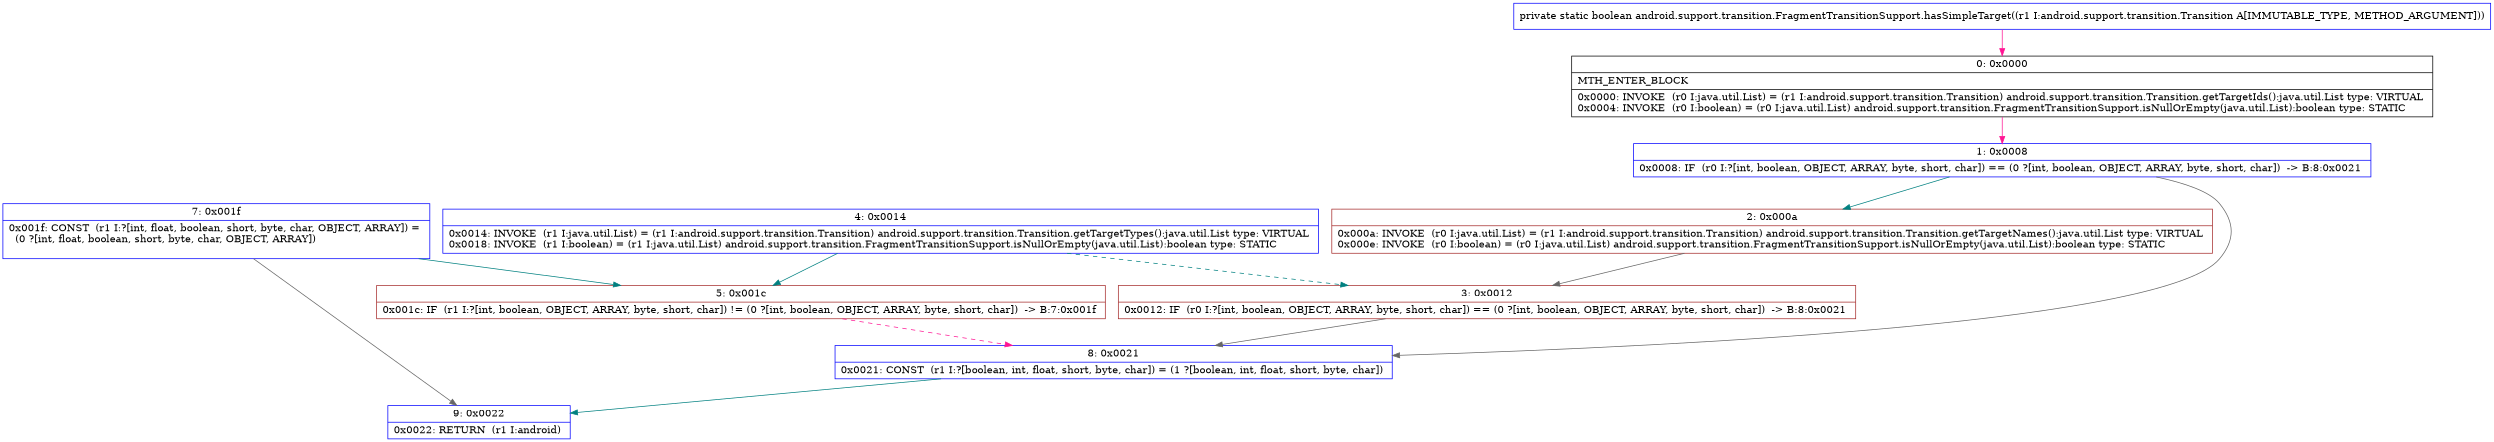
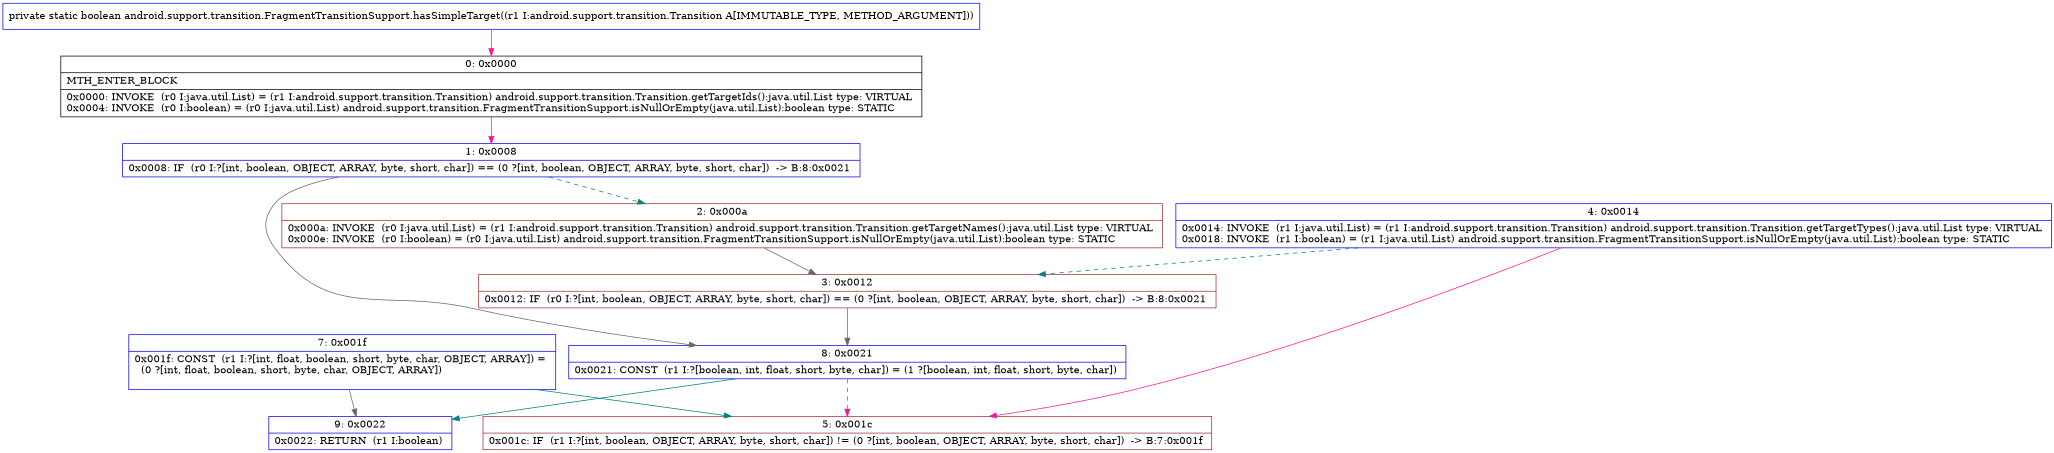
(1900, 192) -> (593, 189)
(809, 268) -> (1283, 347)
(924, 332) -> (847, 394)
(479, 430) -> (360, 441)
